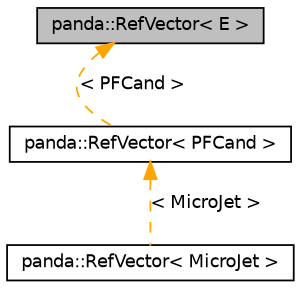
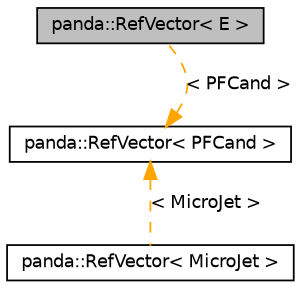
(78, 94) -> (186, 76)
